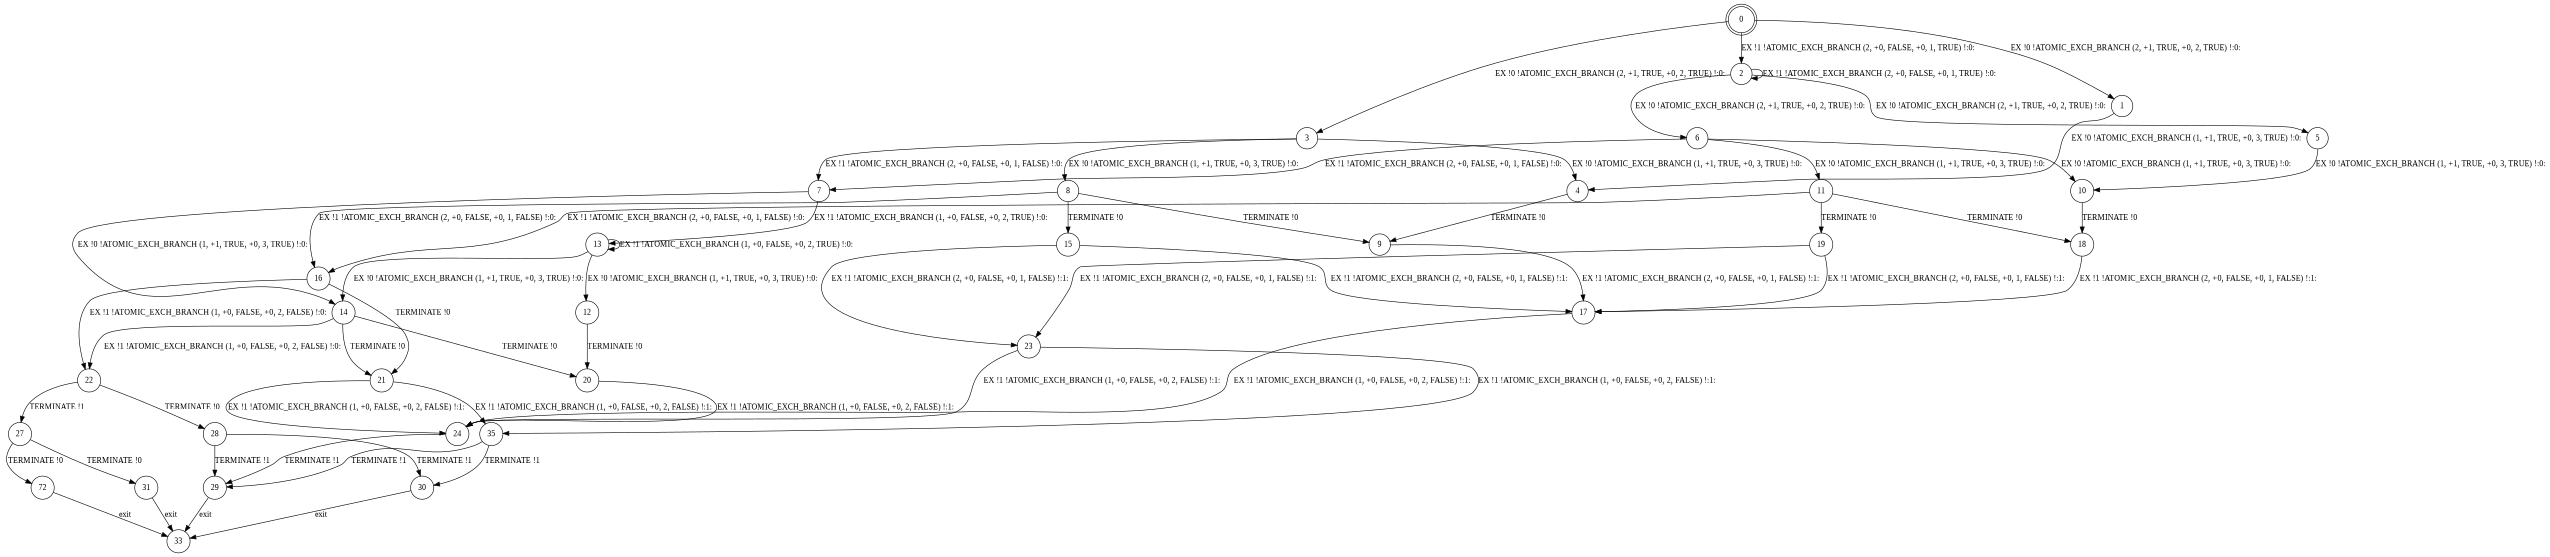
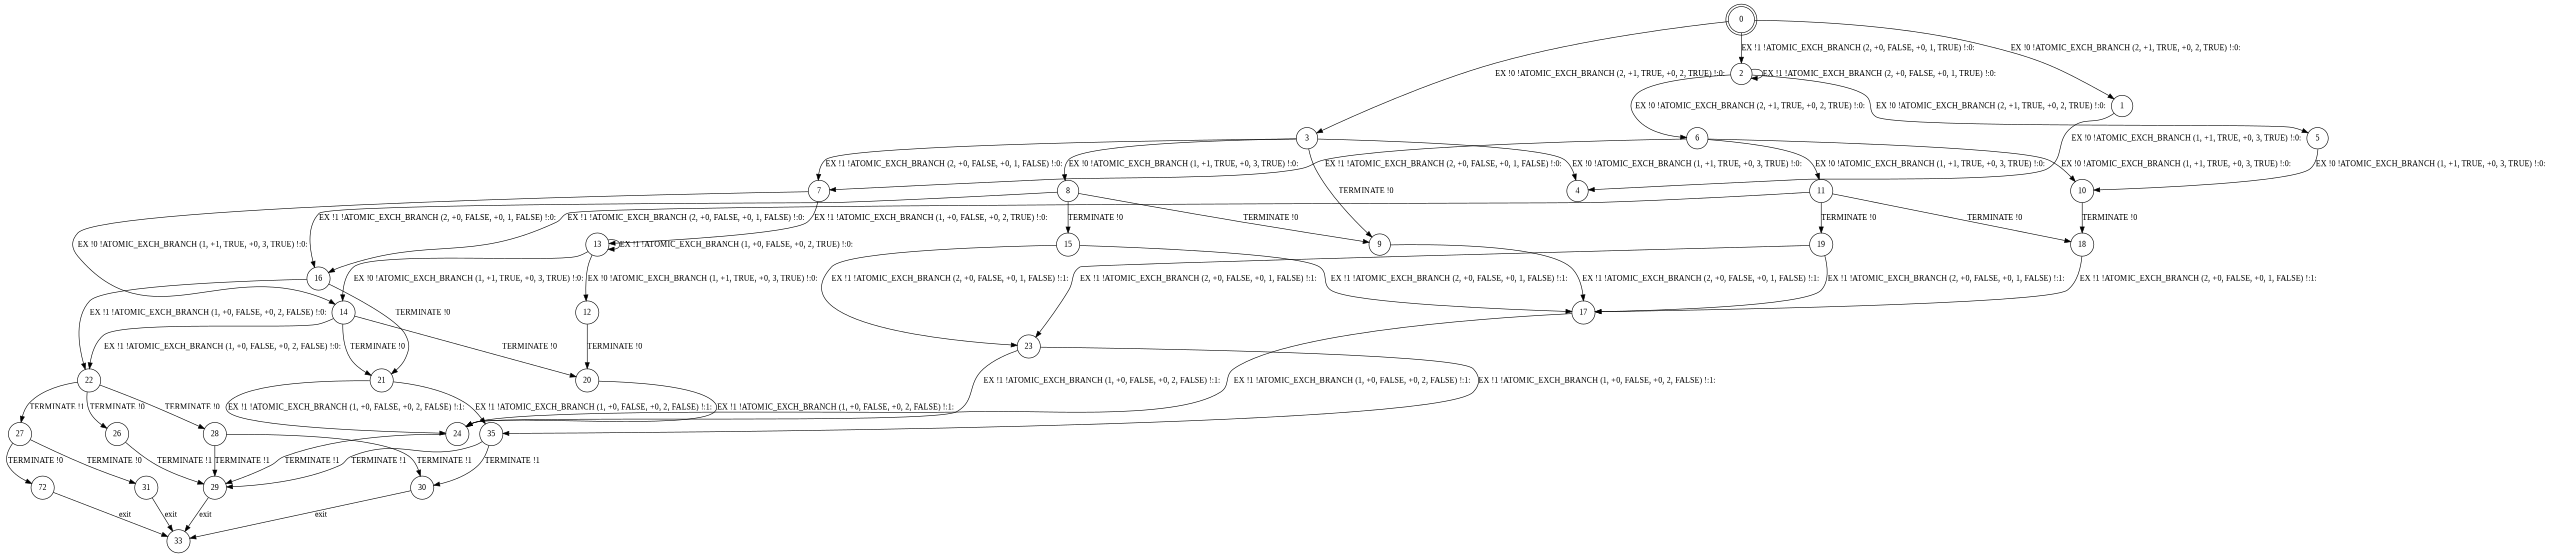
(1482, 217) -> (1332, 195)
none -> (117, 434)
